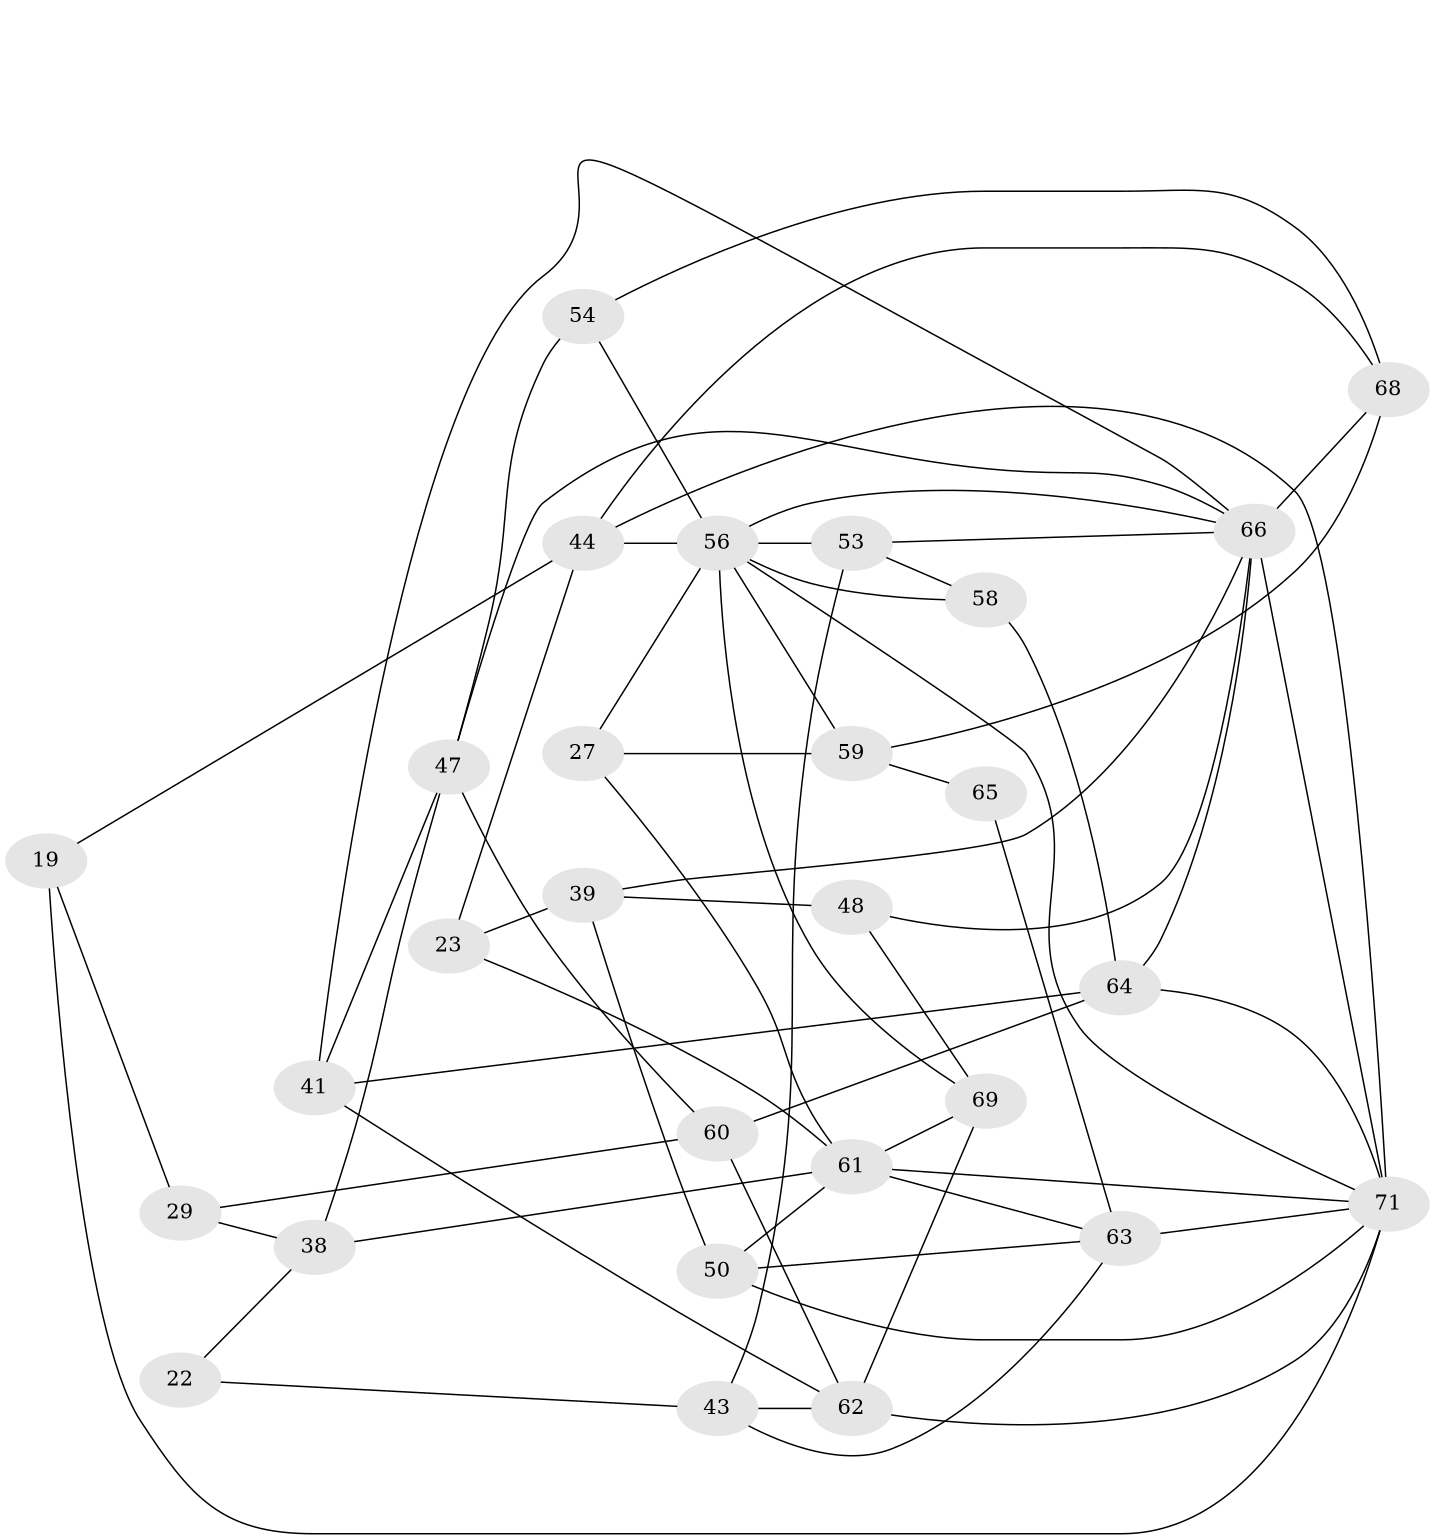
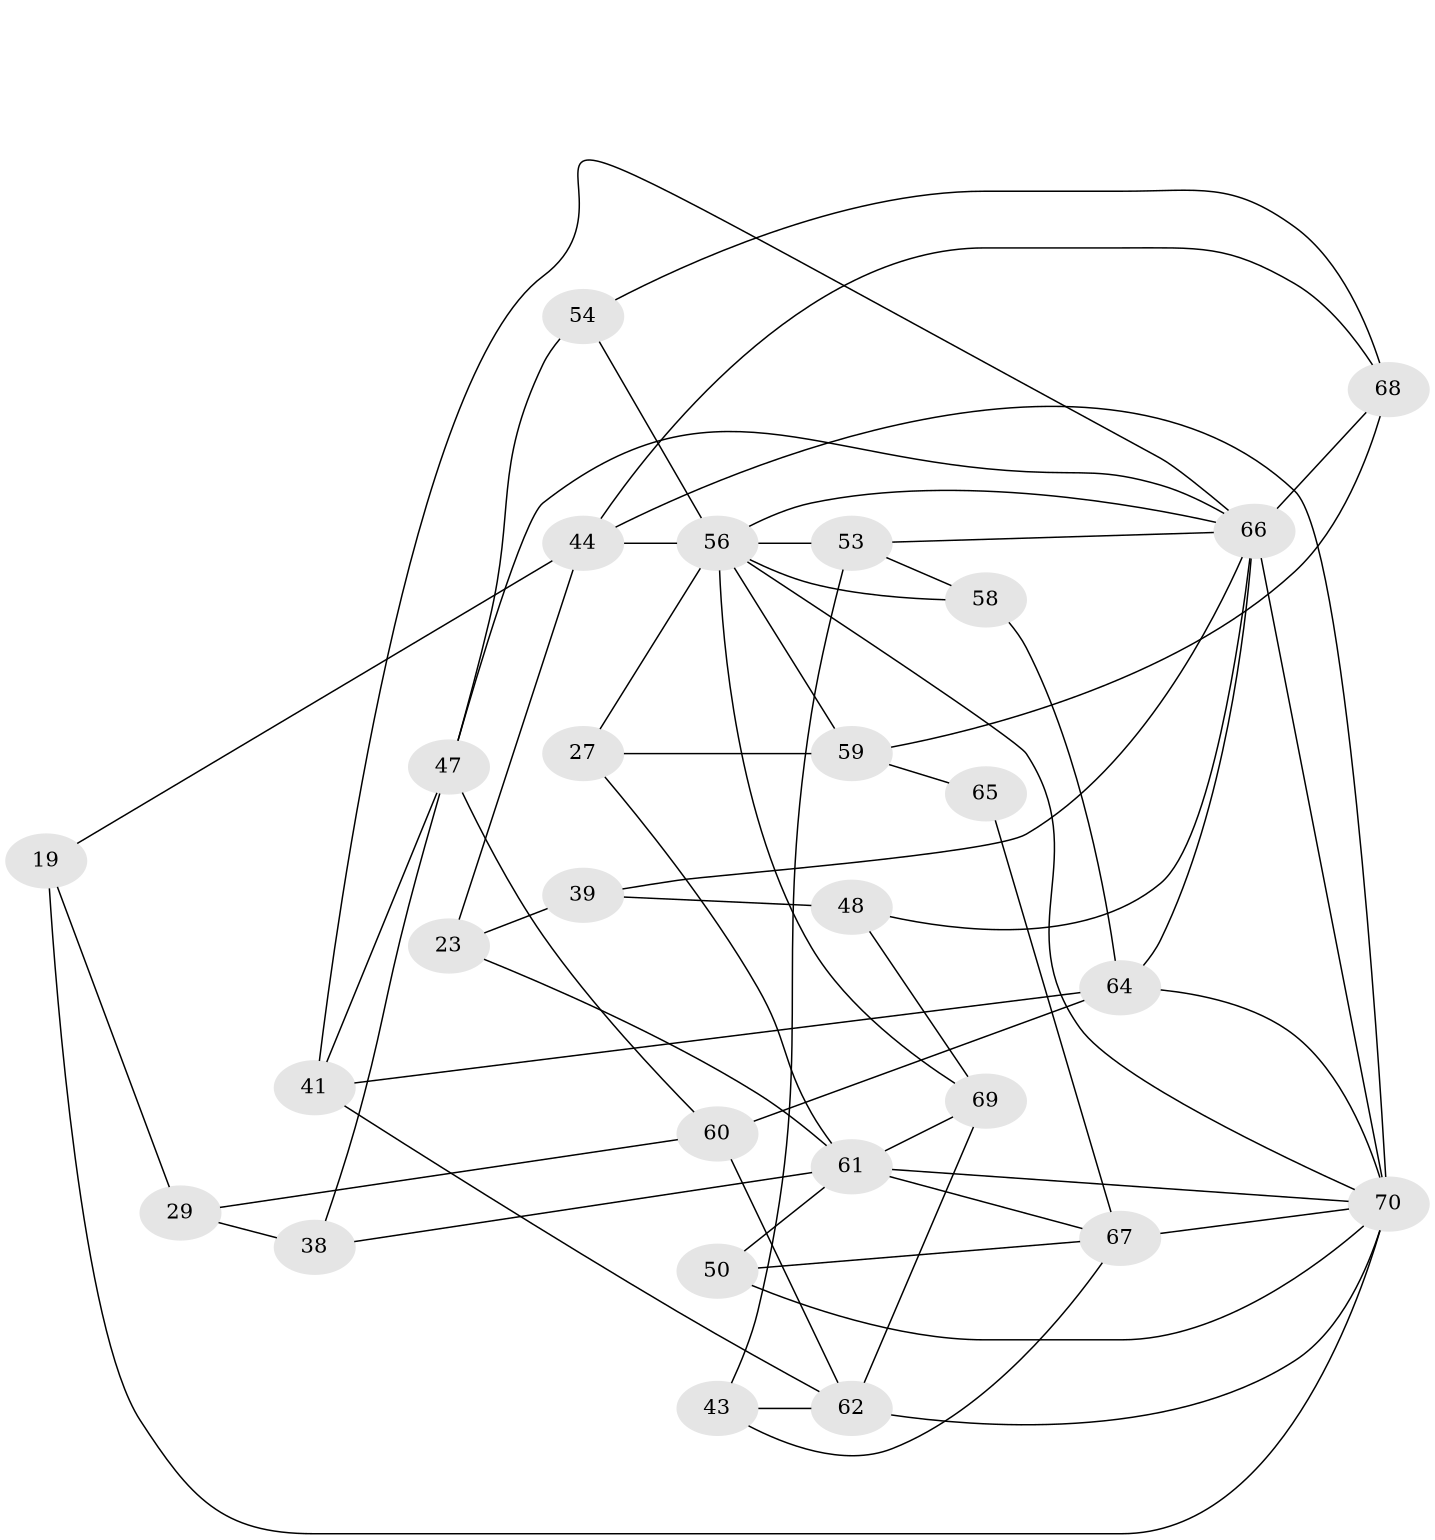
(646, 1085) -> none
(1389, 1204) -> (1389, 1204)
(1120, 1238) -> (1120, 1238)
(180, 1380) -> none
